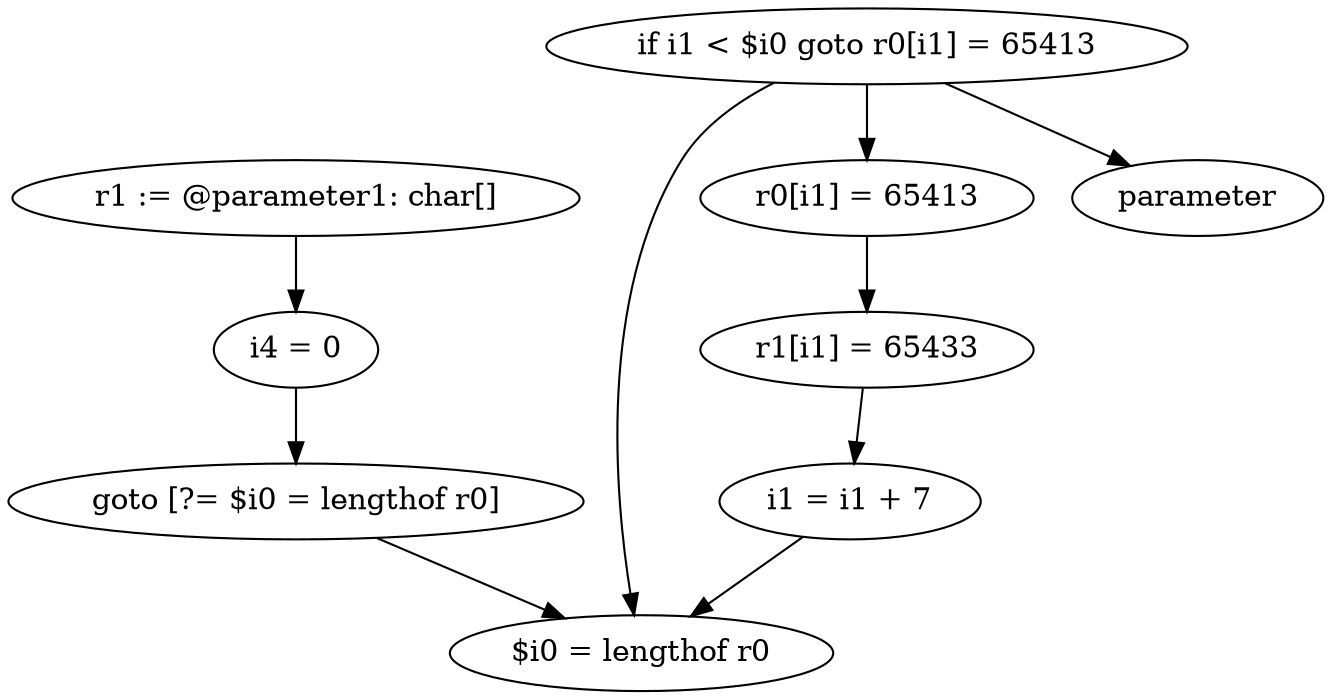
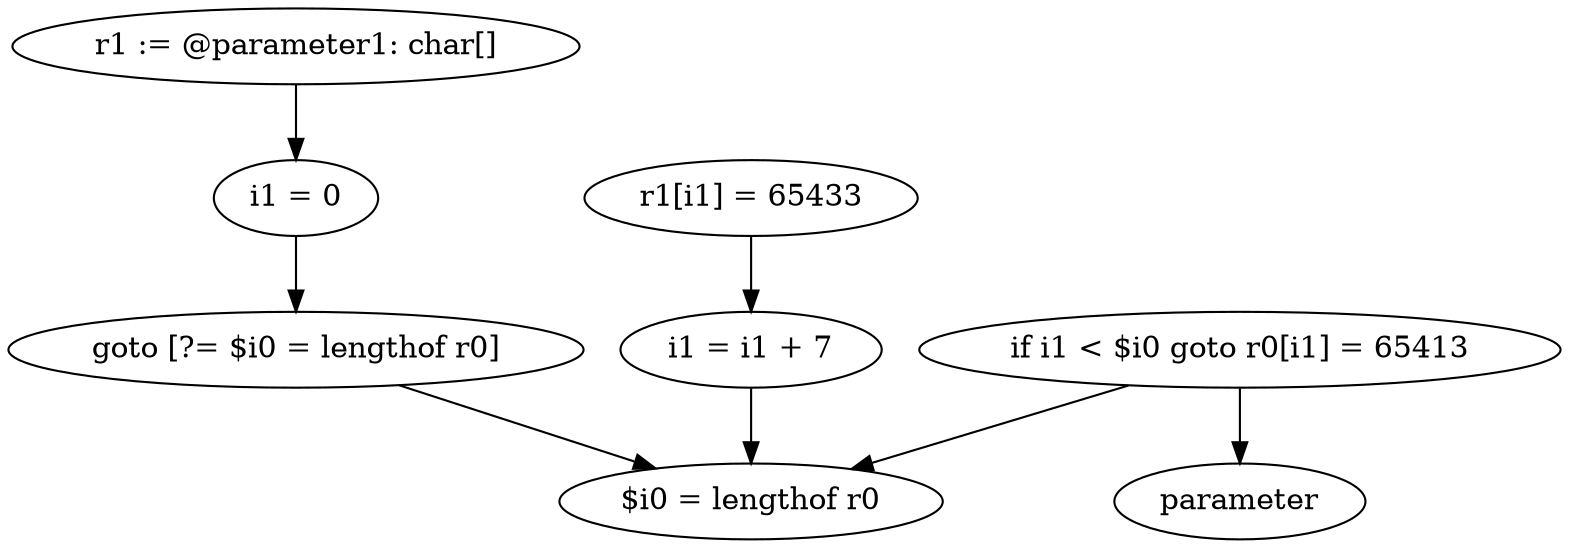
(867, 198) -> none
(296, 350) -> (296, 198)
